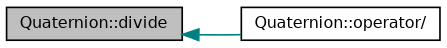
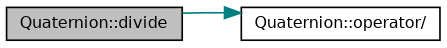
(220, 35) -> (203, 13)
